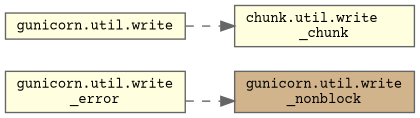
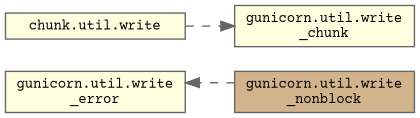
(95, 26) -> (95, 26)
(325, 26) -> (325, 26)
(203, 101) -> (217, 83)
